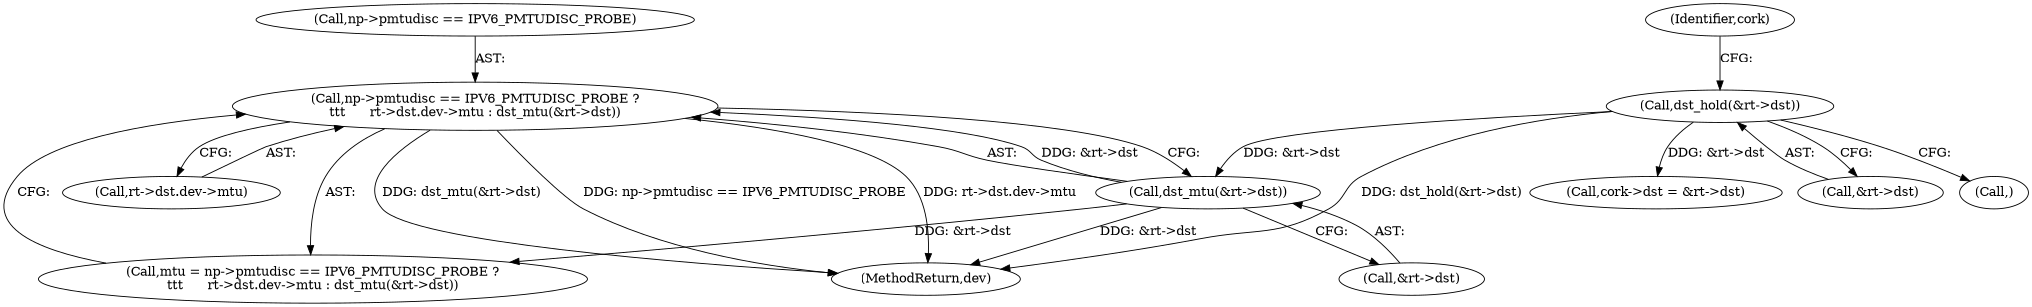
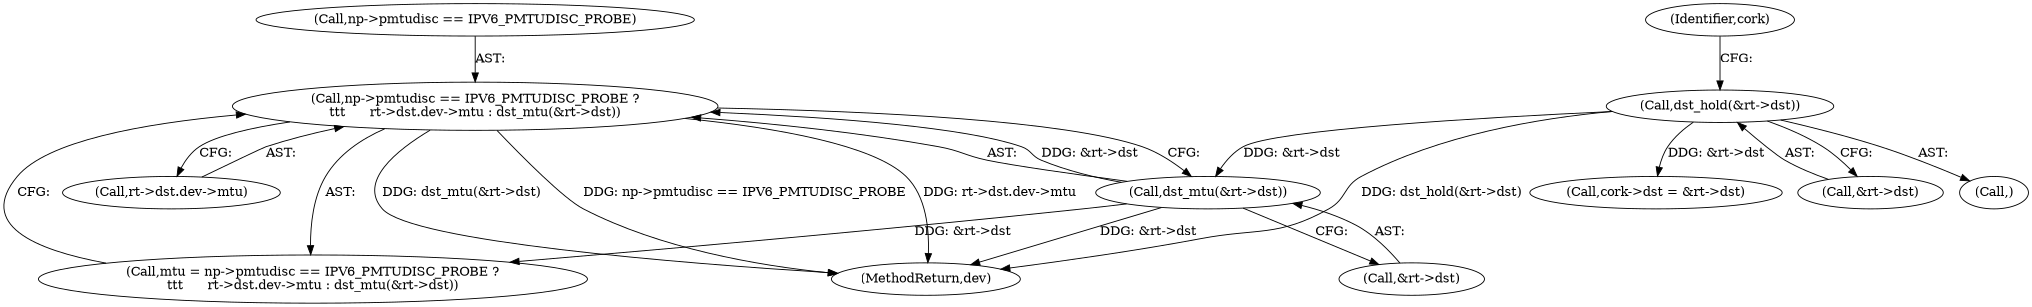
(1937, 153) -> (1935, 153)
